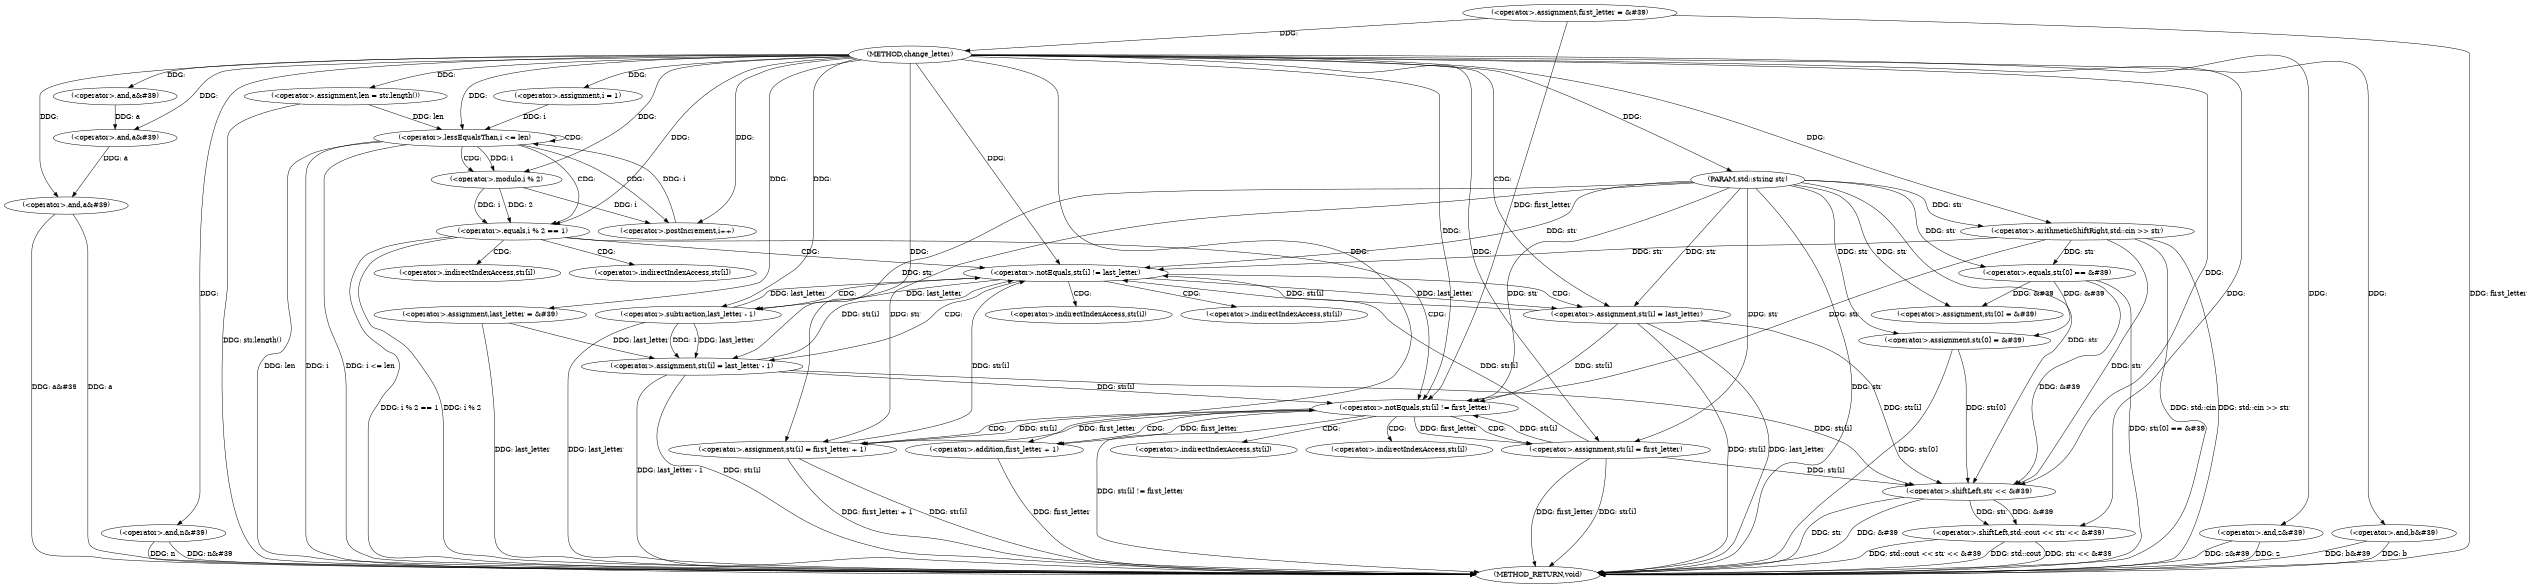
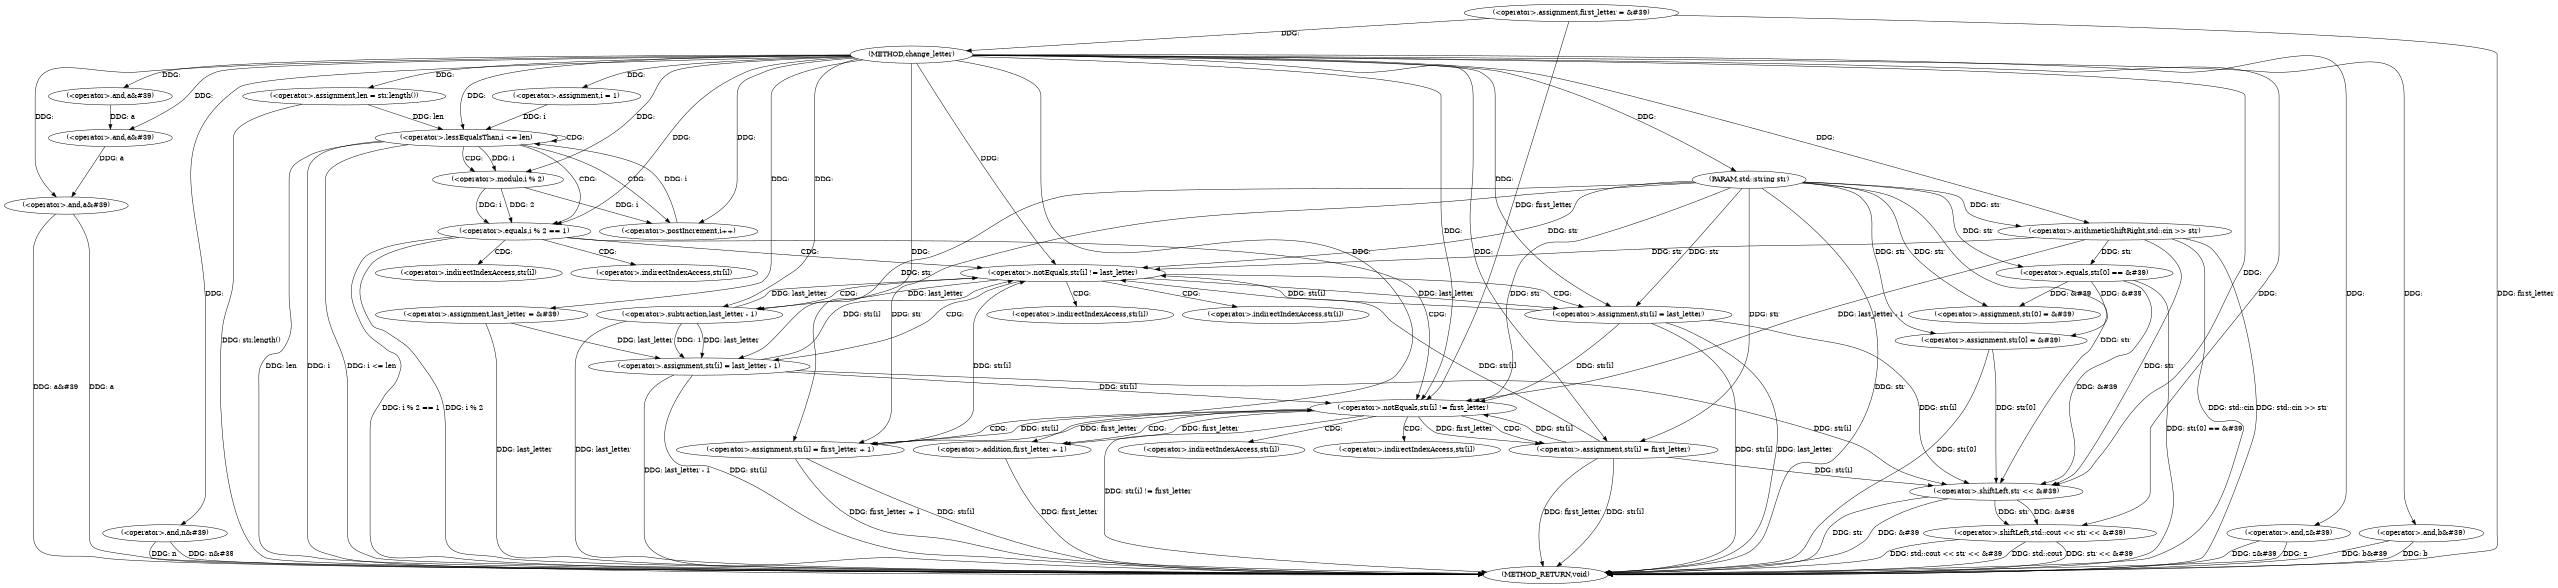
(1504, 180) -> (1505, 180)
(1844, 315) -> (1871, 315)
